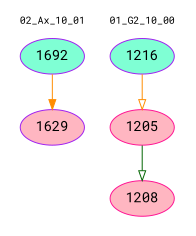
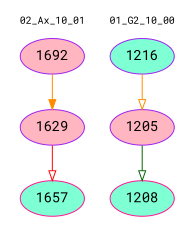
(52, 56) -> (52, 56)
(142, 127) -> (142, 127)
none -> (52, 198)
(142, 198) -> (142, 198)
